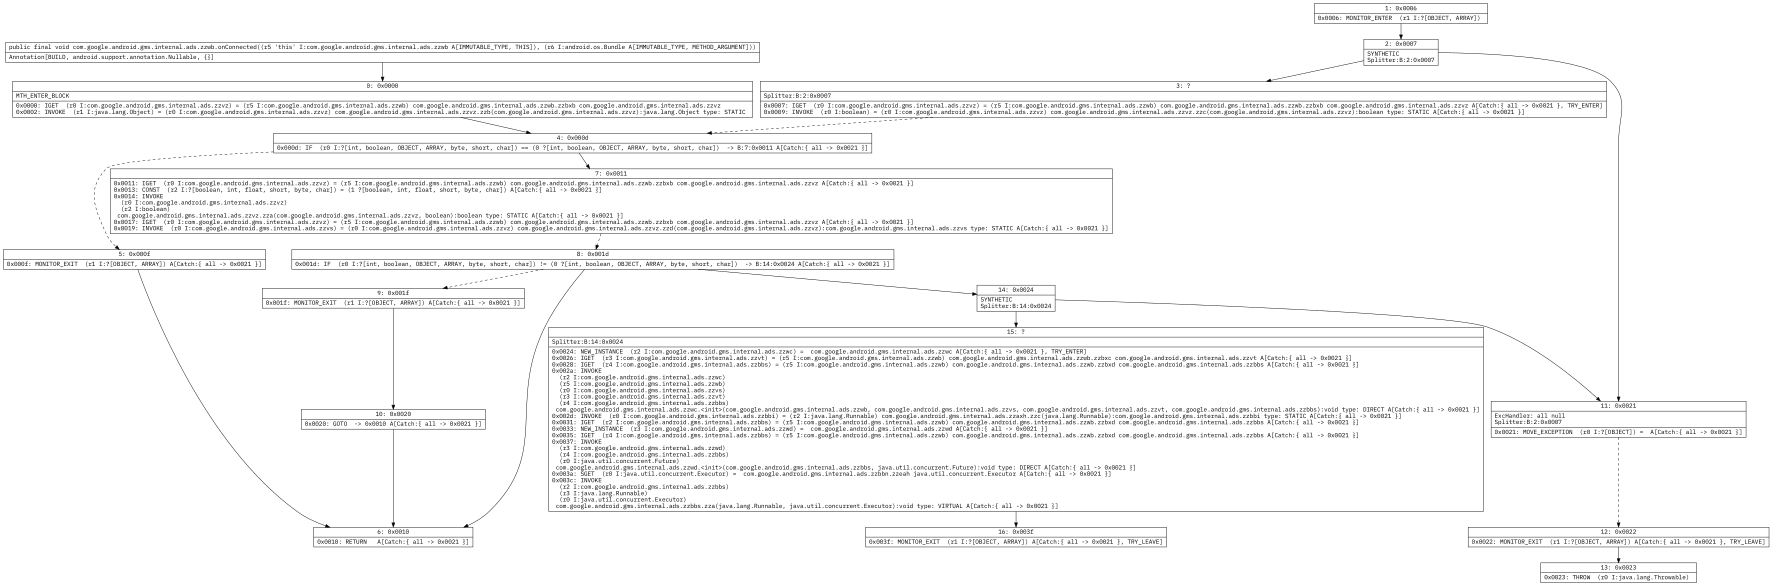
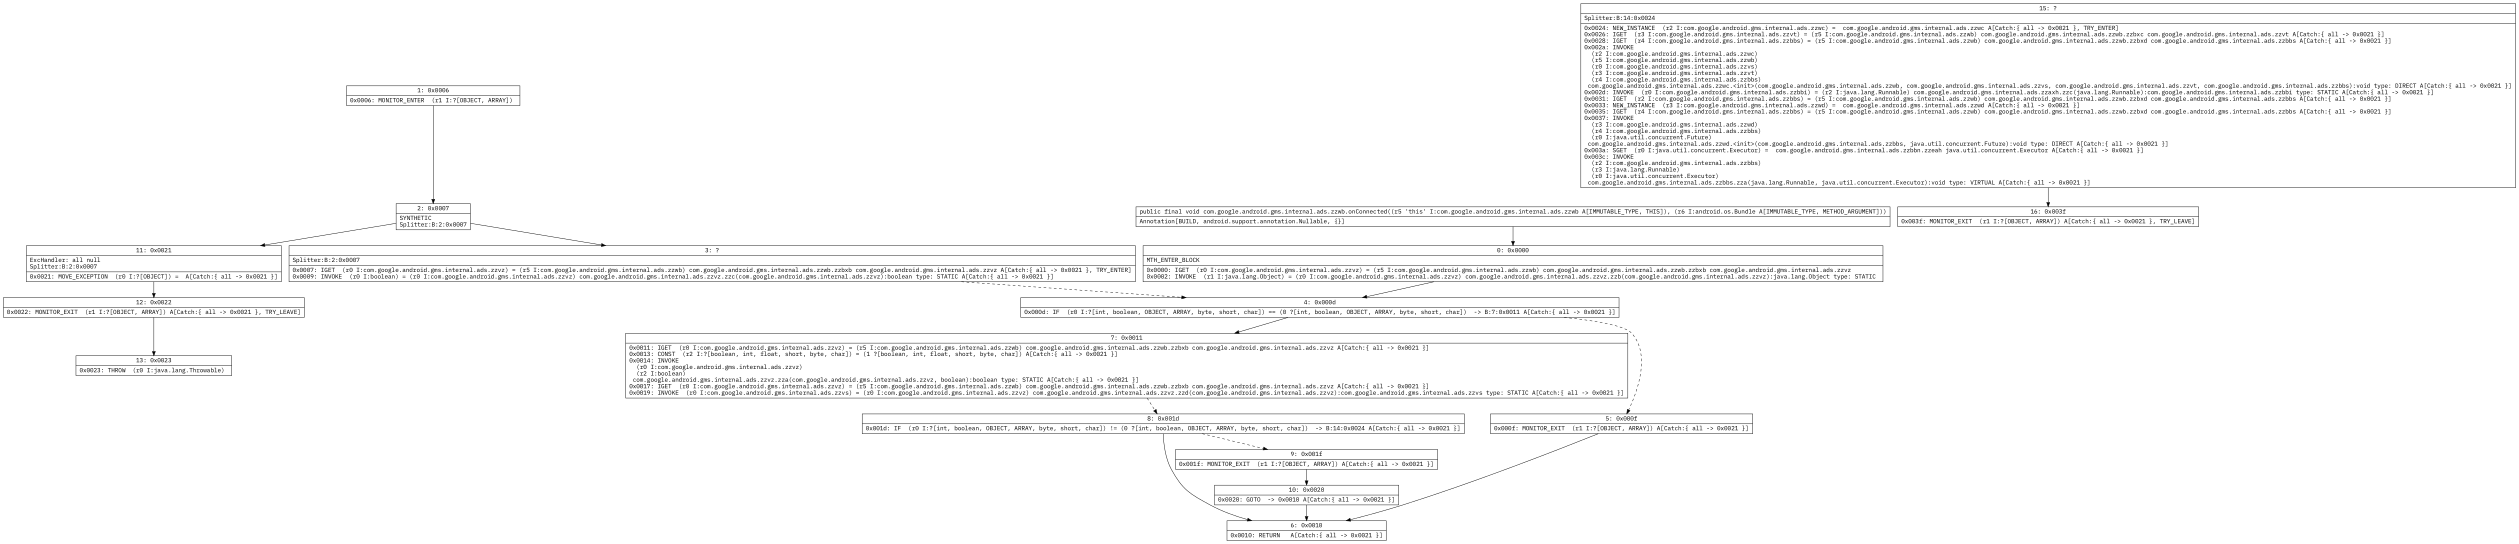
(1016, 298) -> none
(1619, 480) -> (154, 288)
